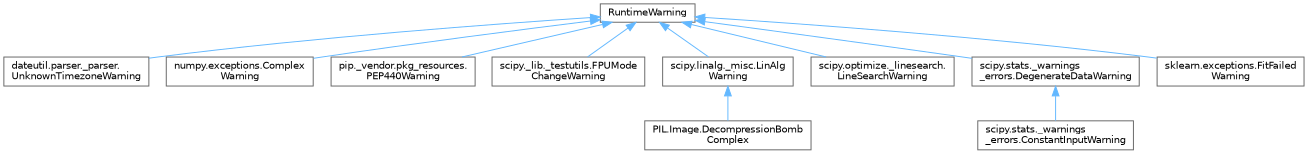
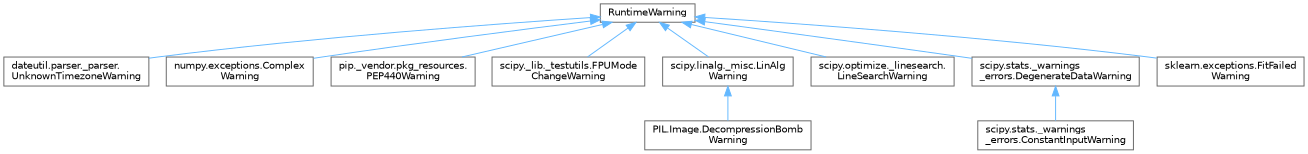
(728, 135) -> (728, 135)
